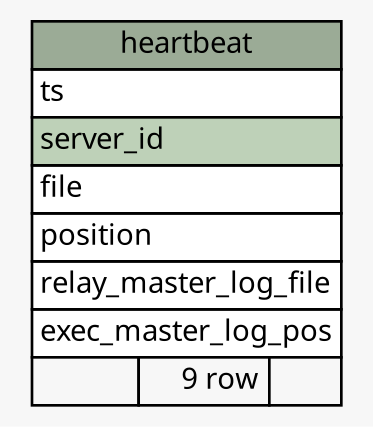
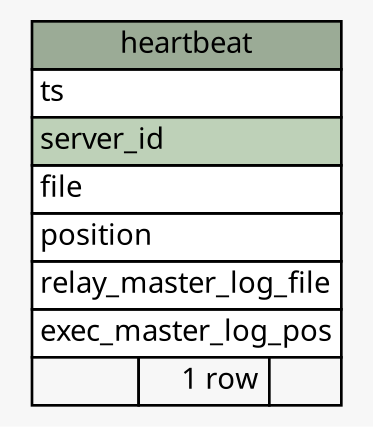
(221, 380) -> (221, 380)
